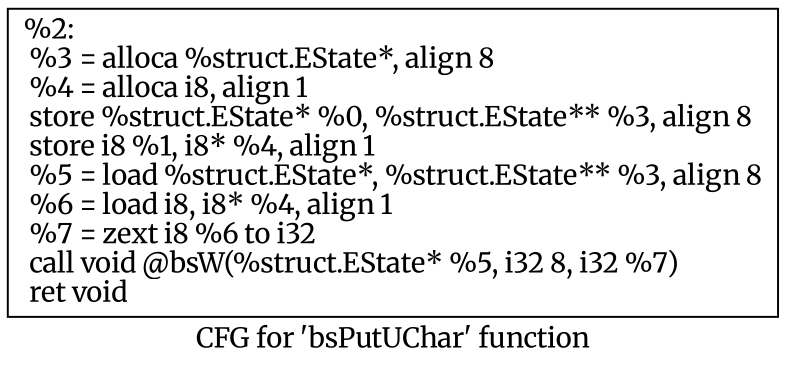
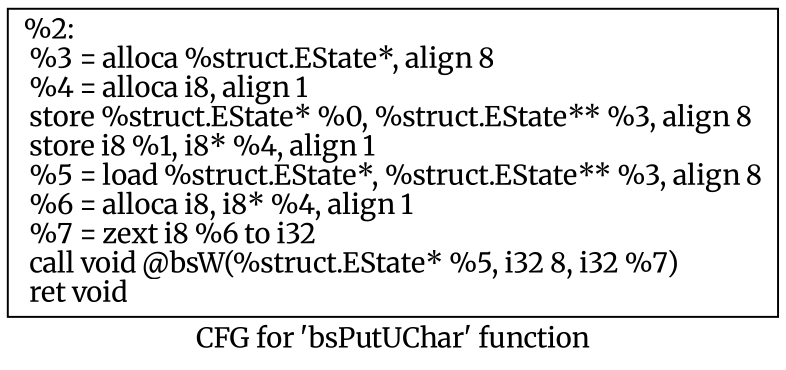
(209, 206) -> (218, 206)
